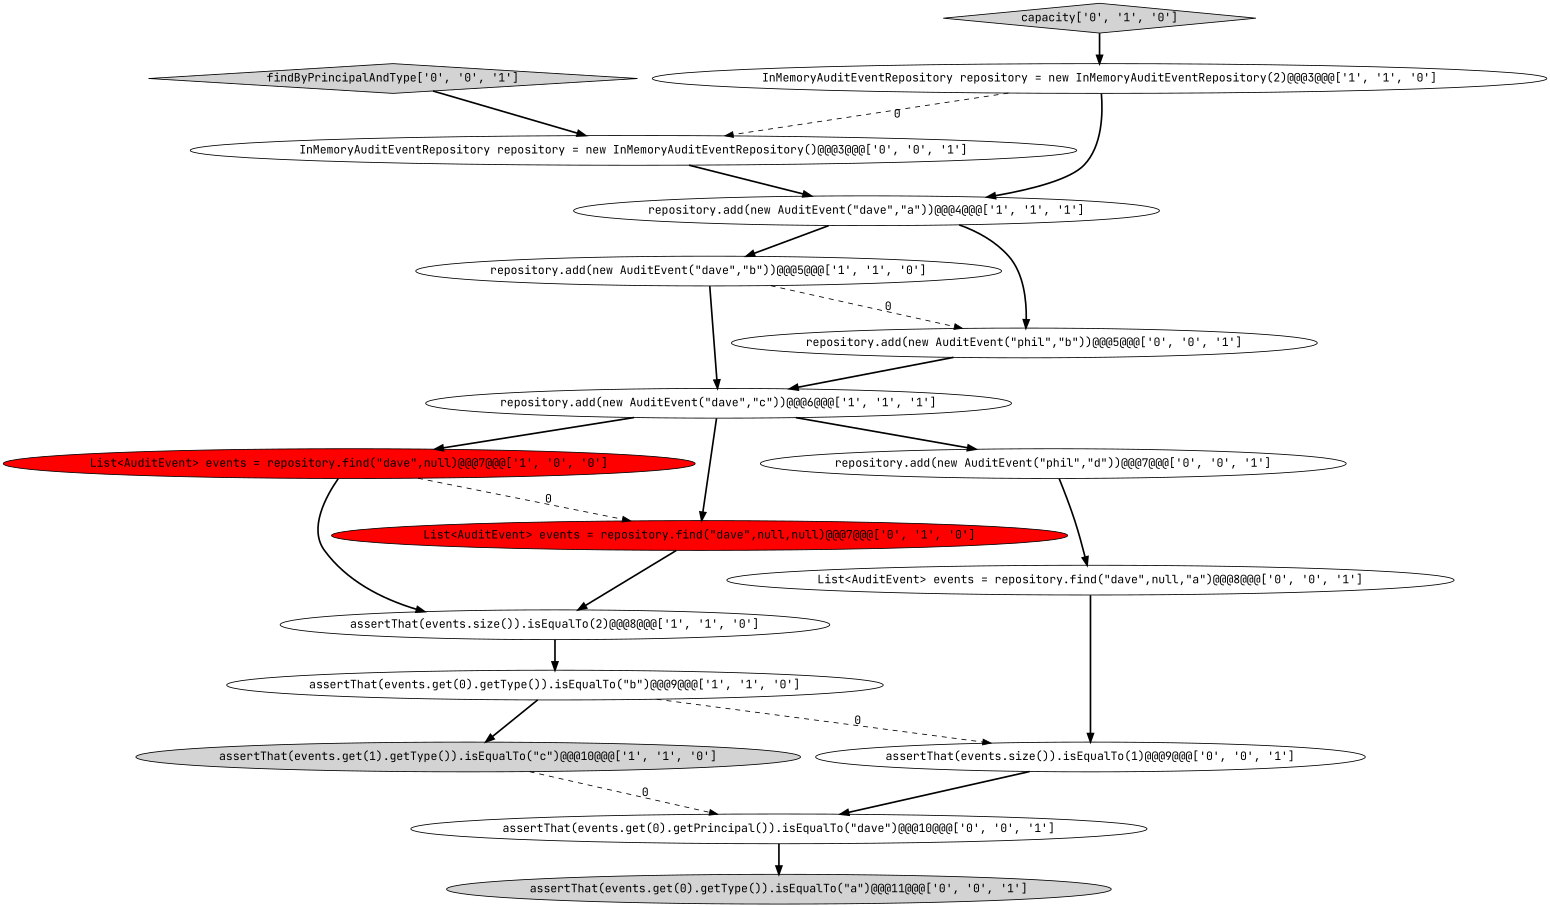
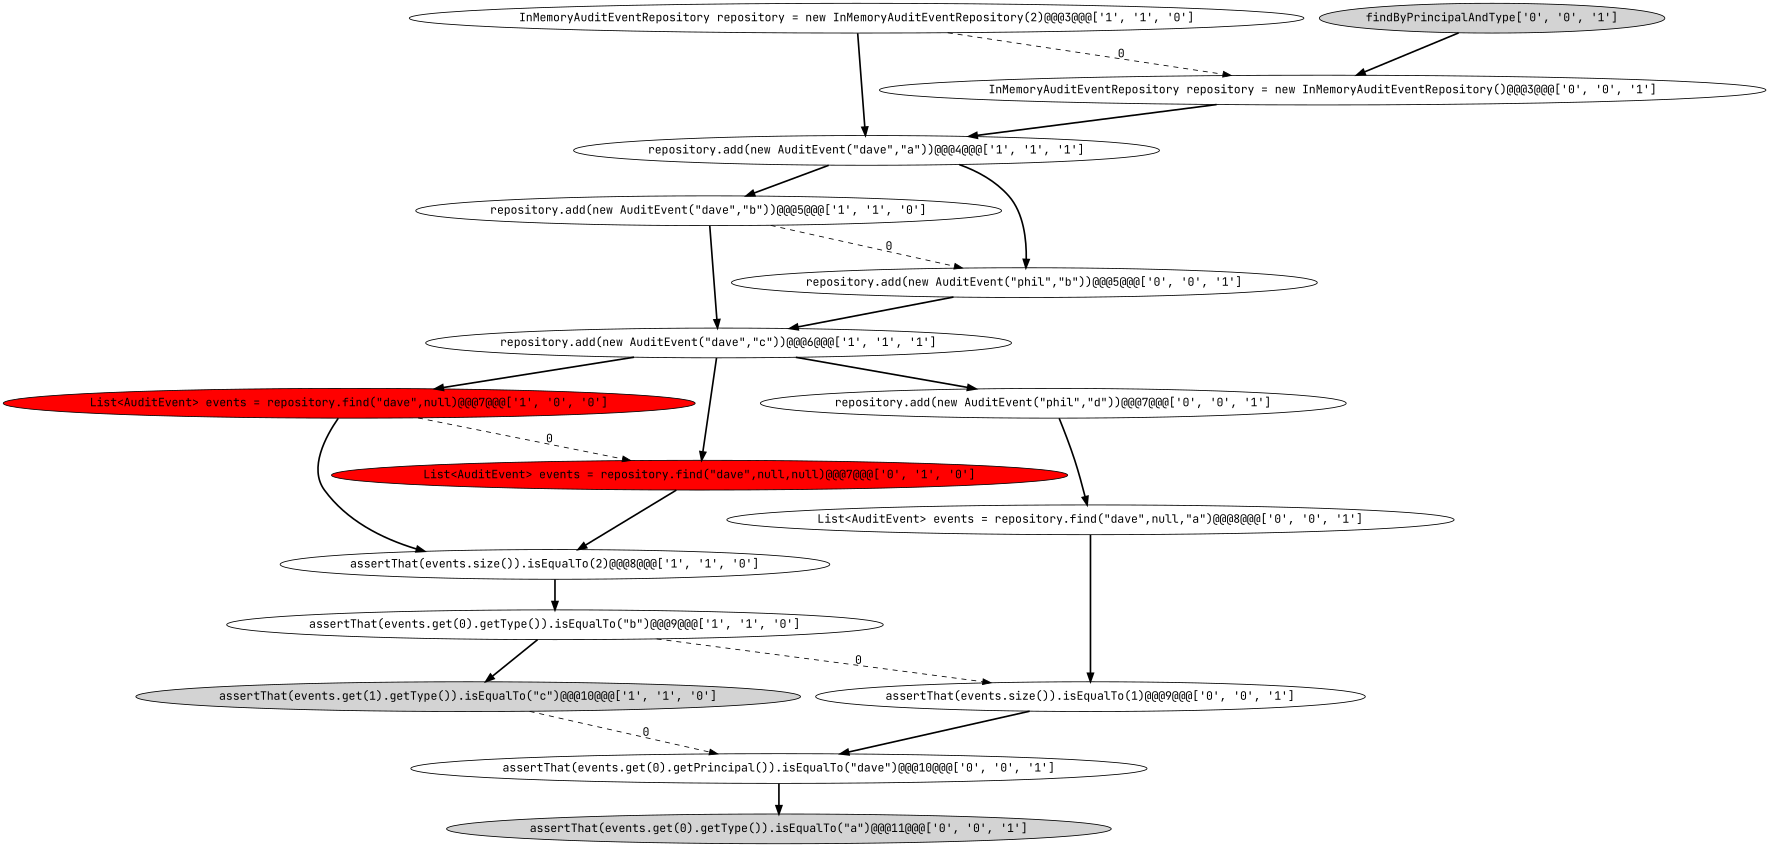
(1100, 18) -> none
(393, 79) -> (1492, 18)
